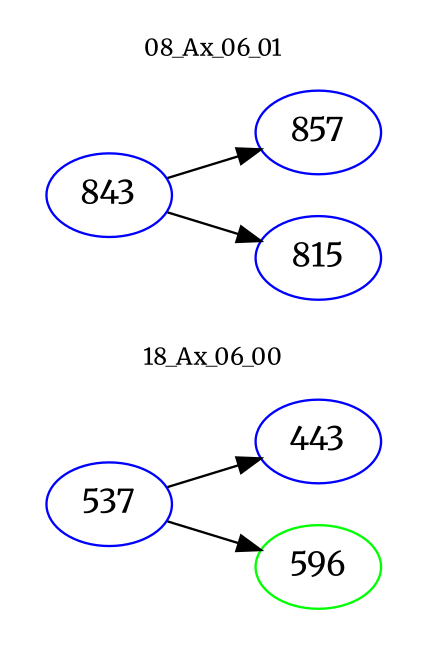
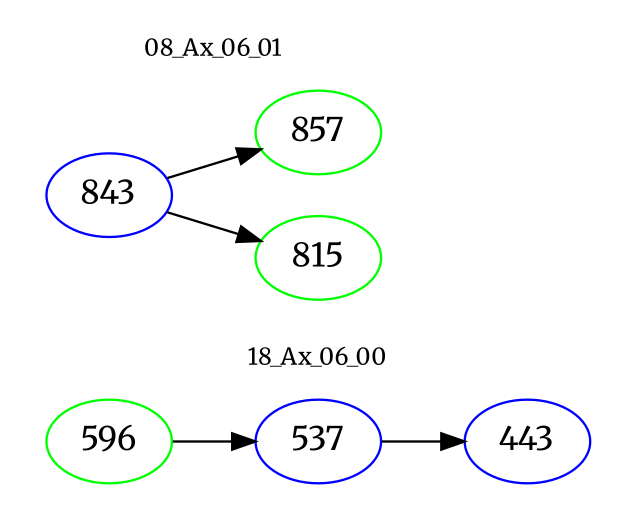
(318, 132) -> (318, 132)
(318, 258) -> (318, 258)
(203, 532) -> (202, 441)
